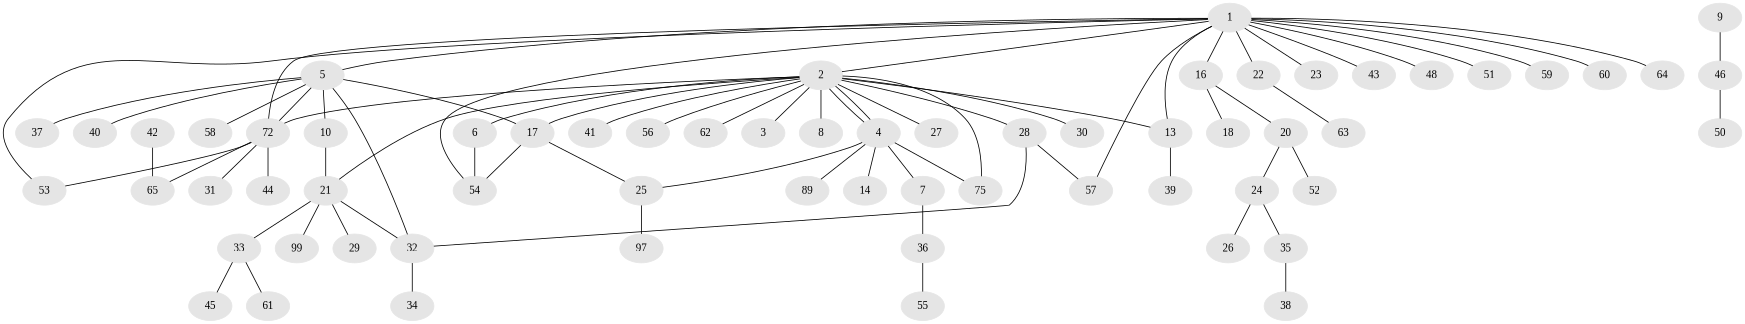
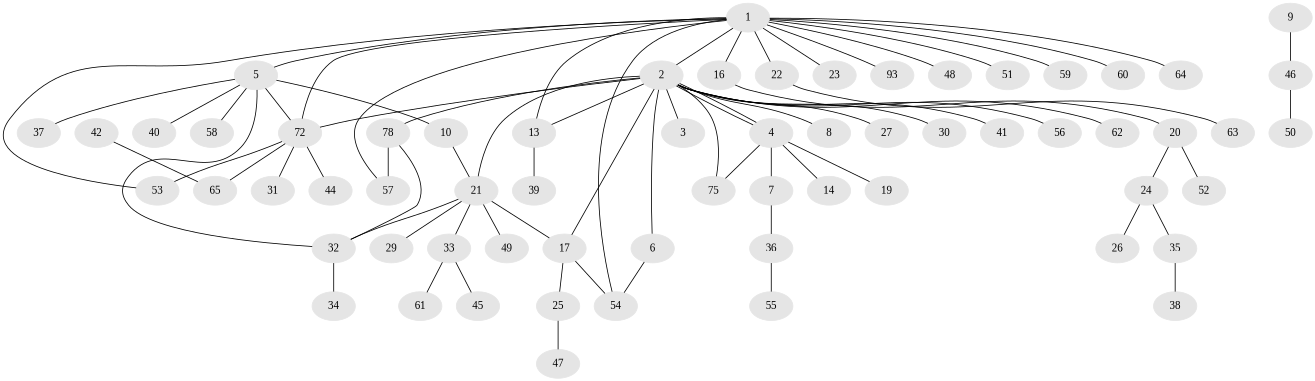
(1374, 75) -> (892, 75)
(418, 95) -> (521, 220)
(1024, 133) -> (388, 133)
(1228, 133) -> none
(764, 170) -> none
(807, 191) -> (887, 191)
(297, 248) -> (507, 248)
(641, 248) -> (558, 364)
